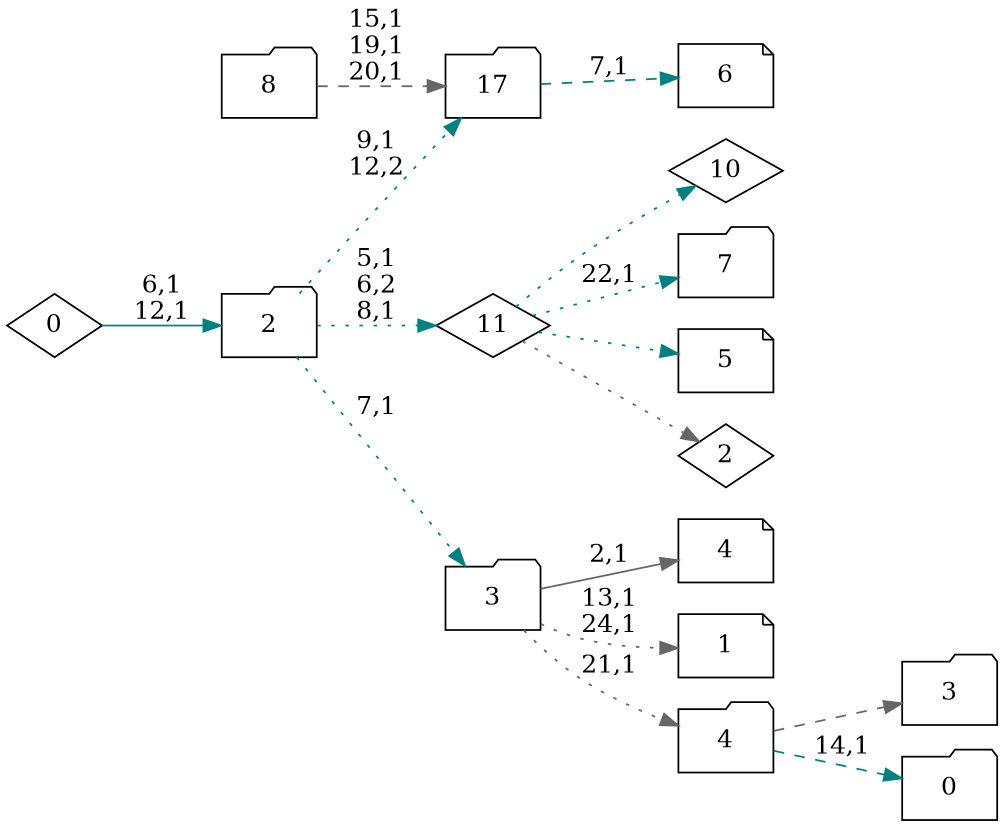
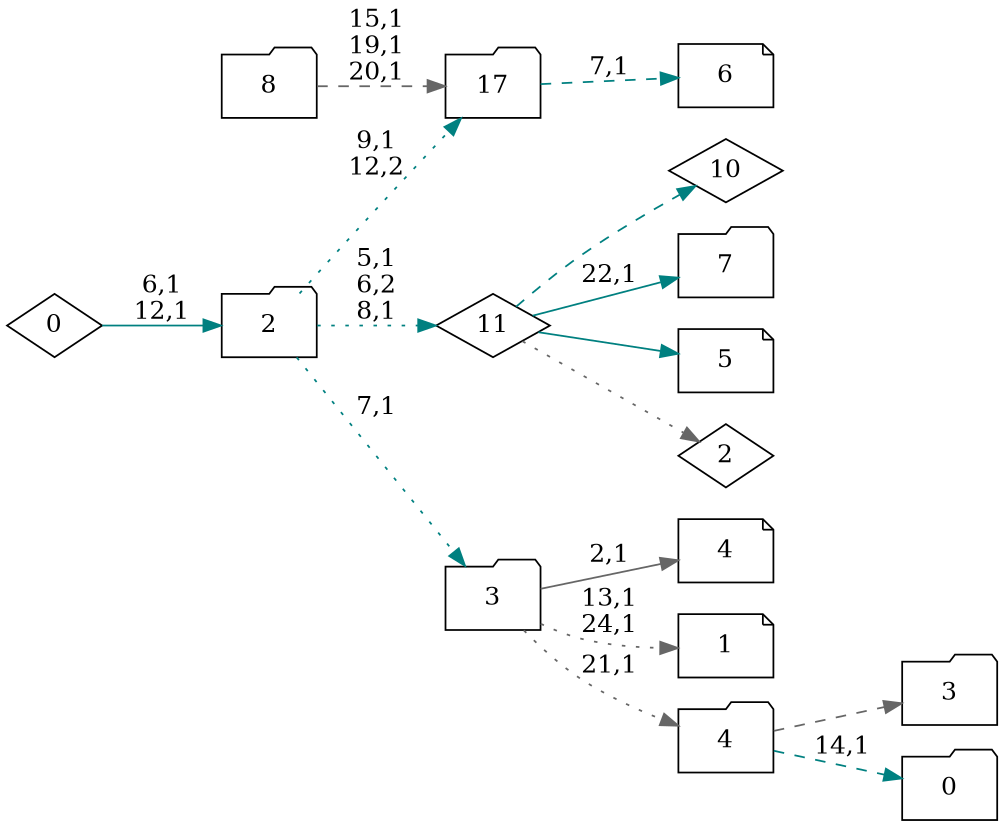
(595, 246) -> (595, 246)
(597, 299) -> (597, 299)
(600, 342) -> (600, 342)
